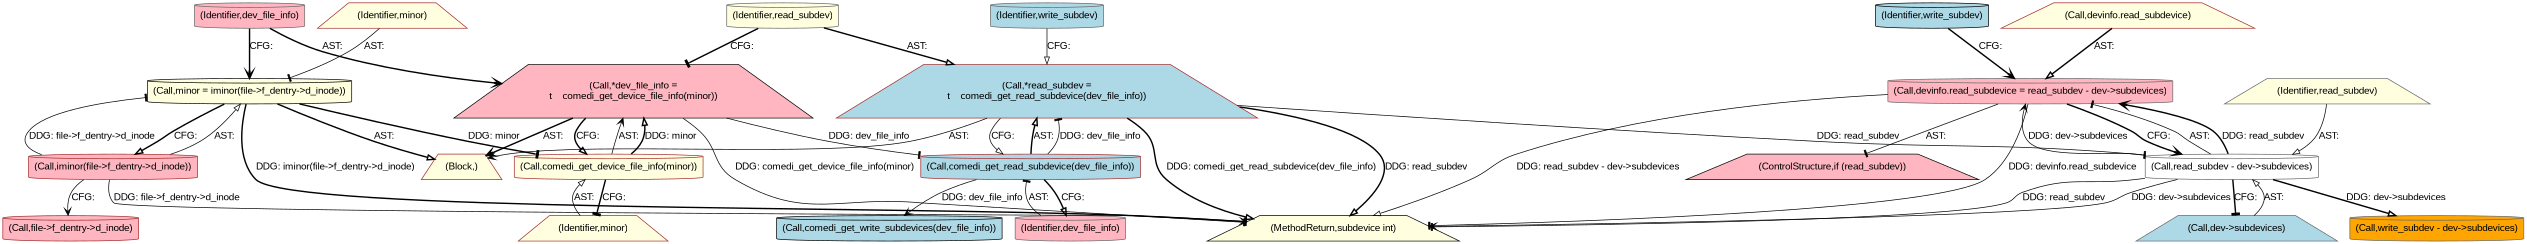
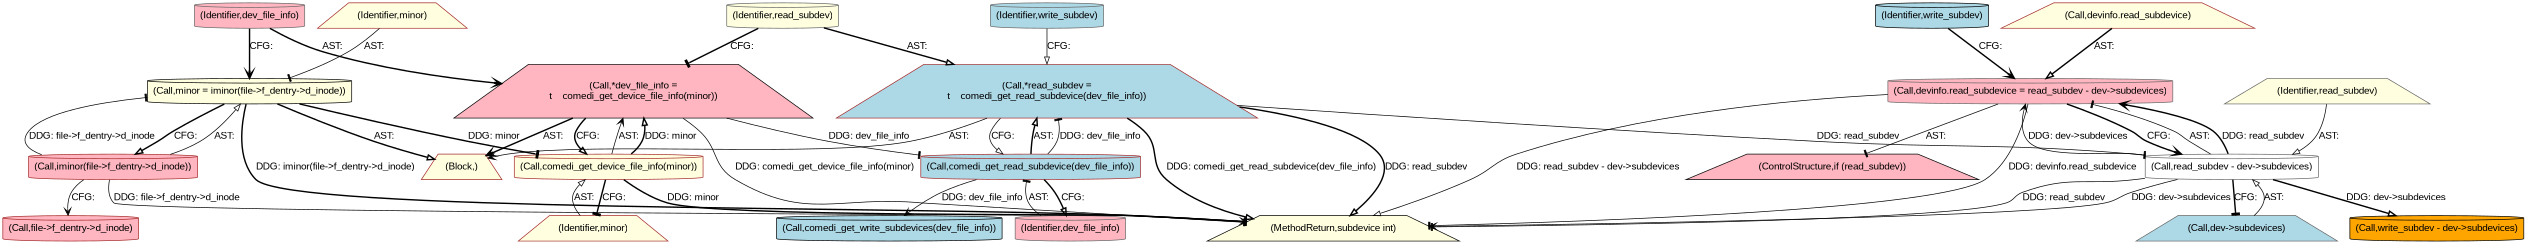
none -> (930, 214)
(2437, 228) -> (2437, 228)
